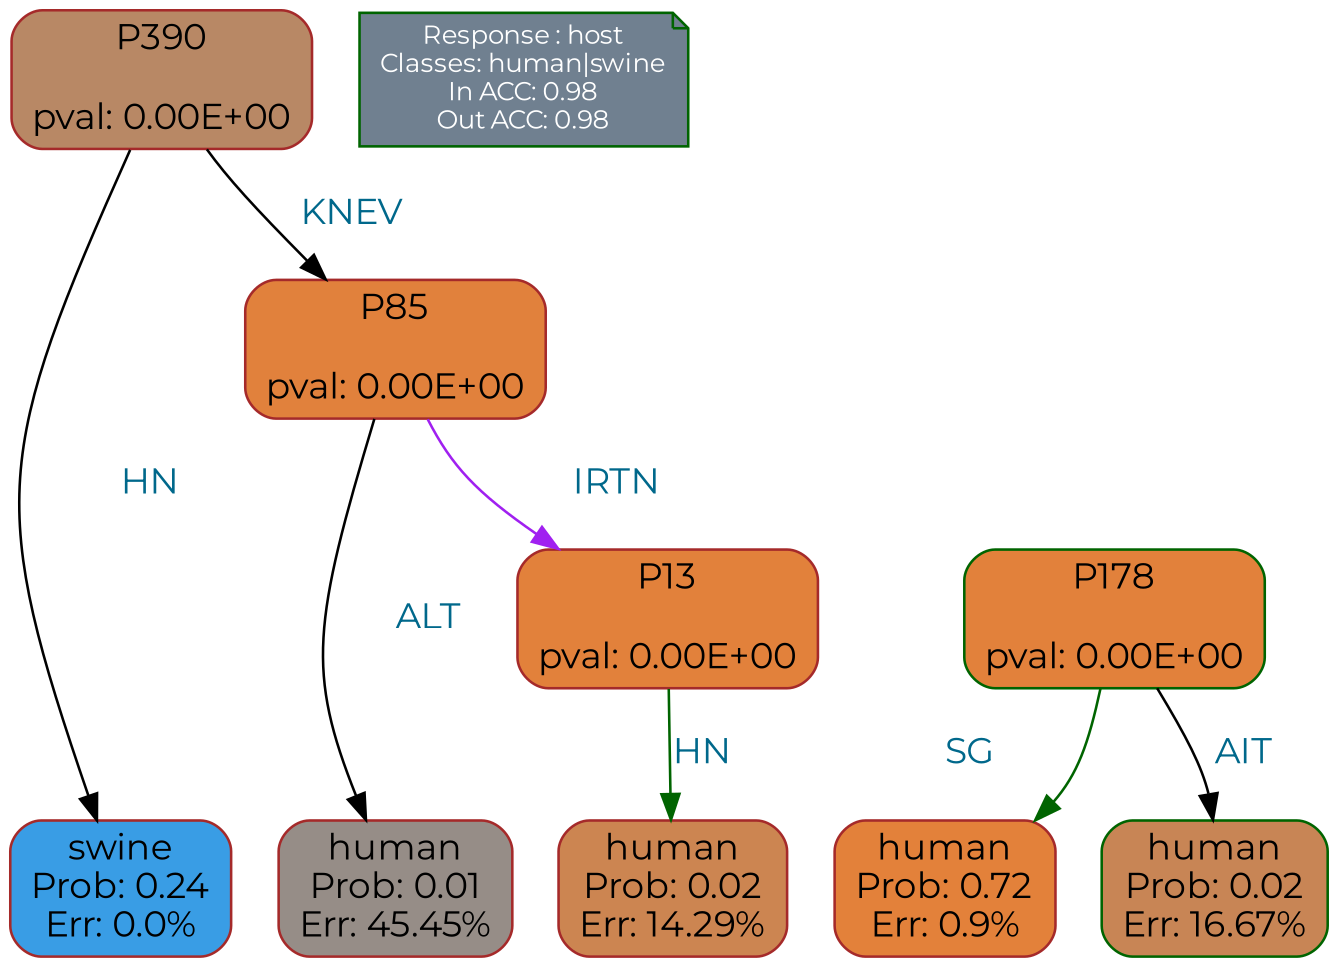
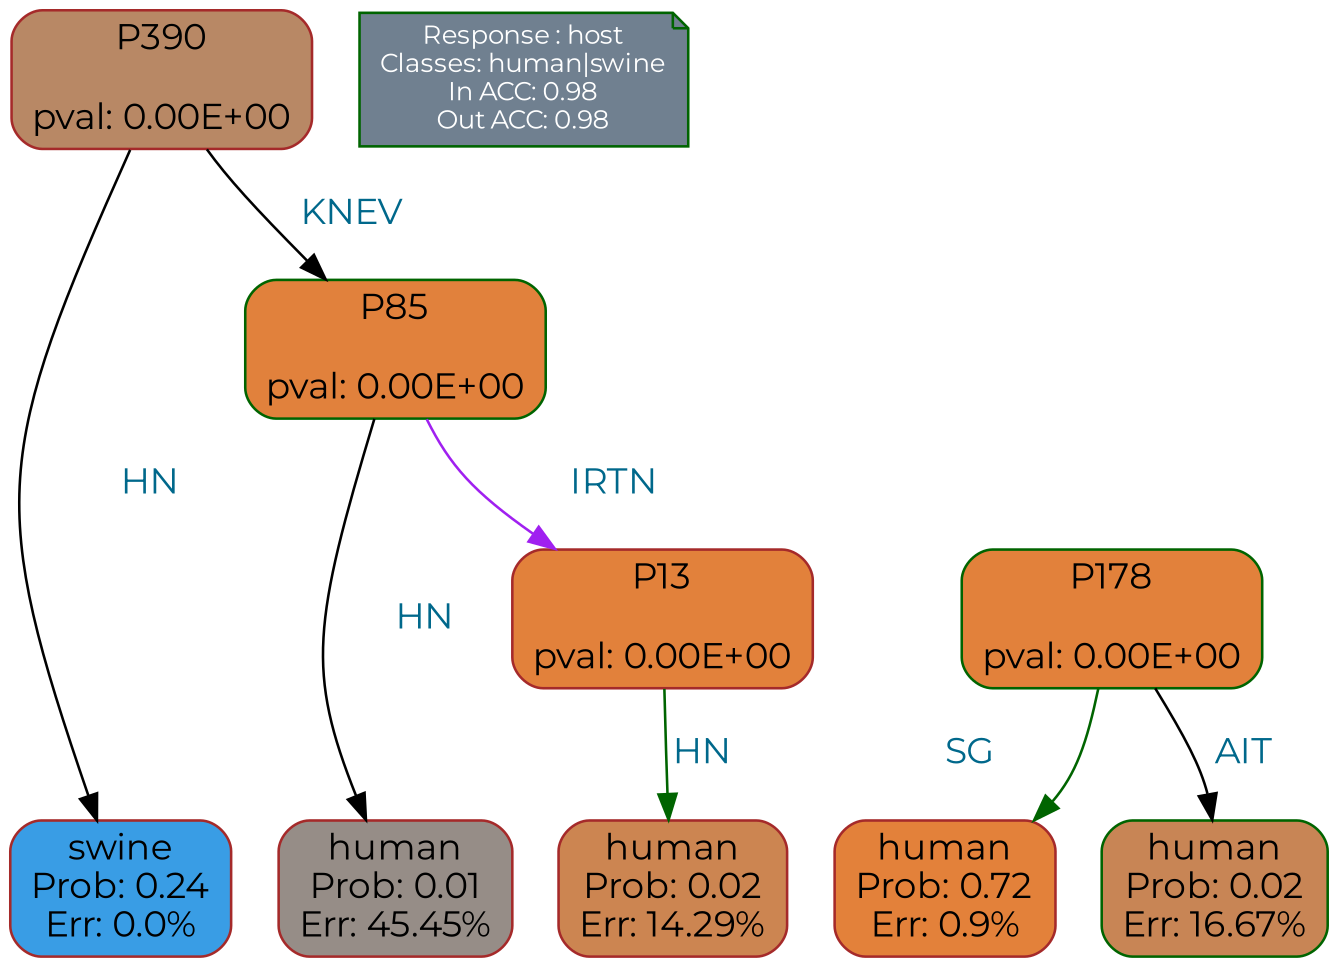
(395, 349) -> (395, 349)
(429, 619) -> (425, 619)
